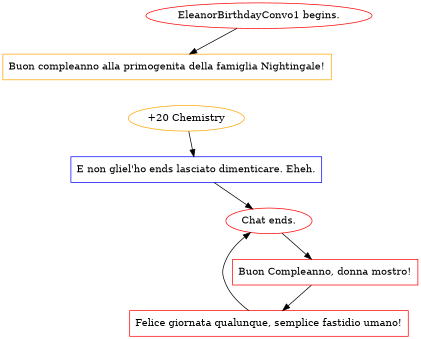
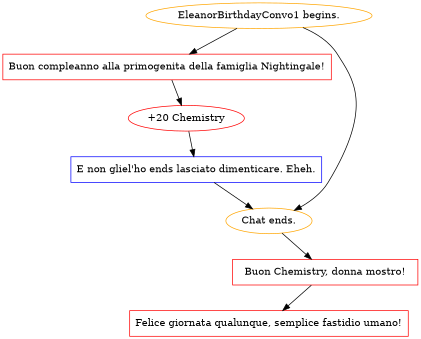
(259, 16) -> (259, 16)
(167, 67) -> (167, 67)
none -> (175, 89)
(186, 118) -> (186, 118)
(269, 221) -> (269, 221)
(325, 272) -> (325, 272)
(223, 275) -> (355, 115)
